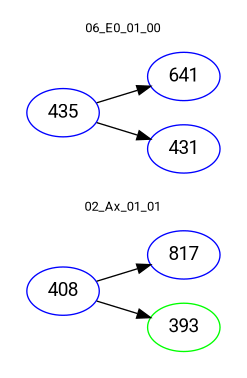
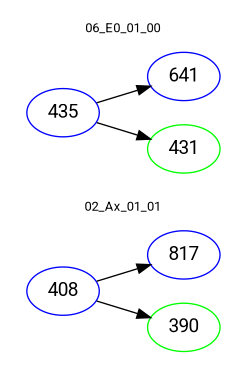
(184, 149) -> (184, 149)
(184, 327) -> (184, 327)
